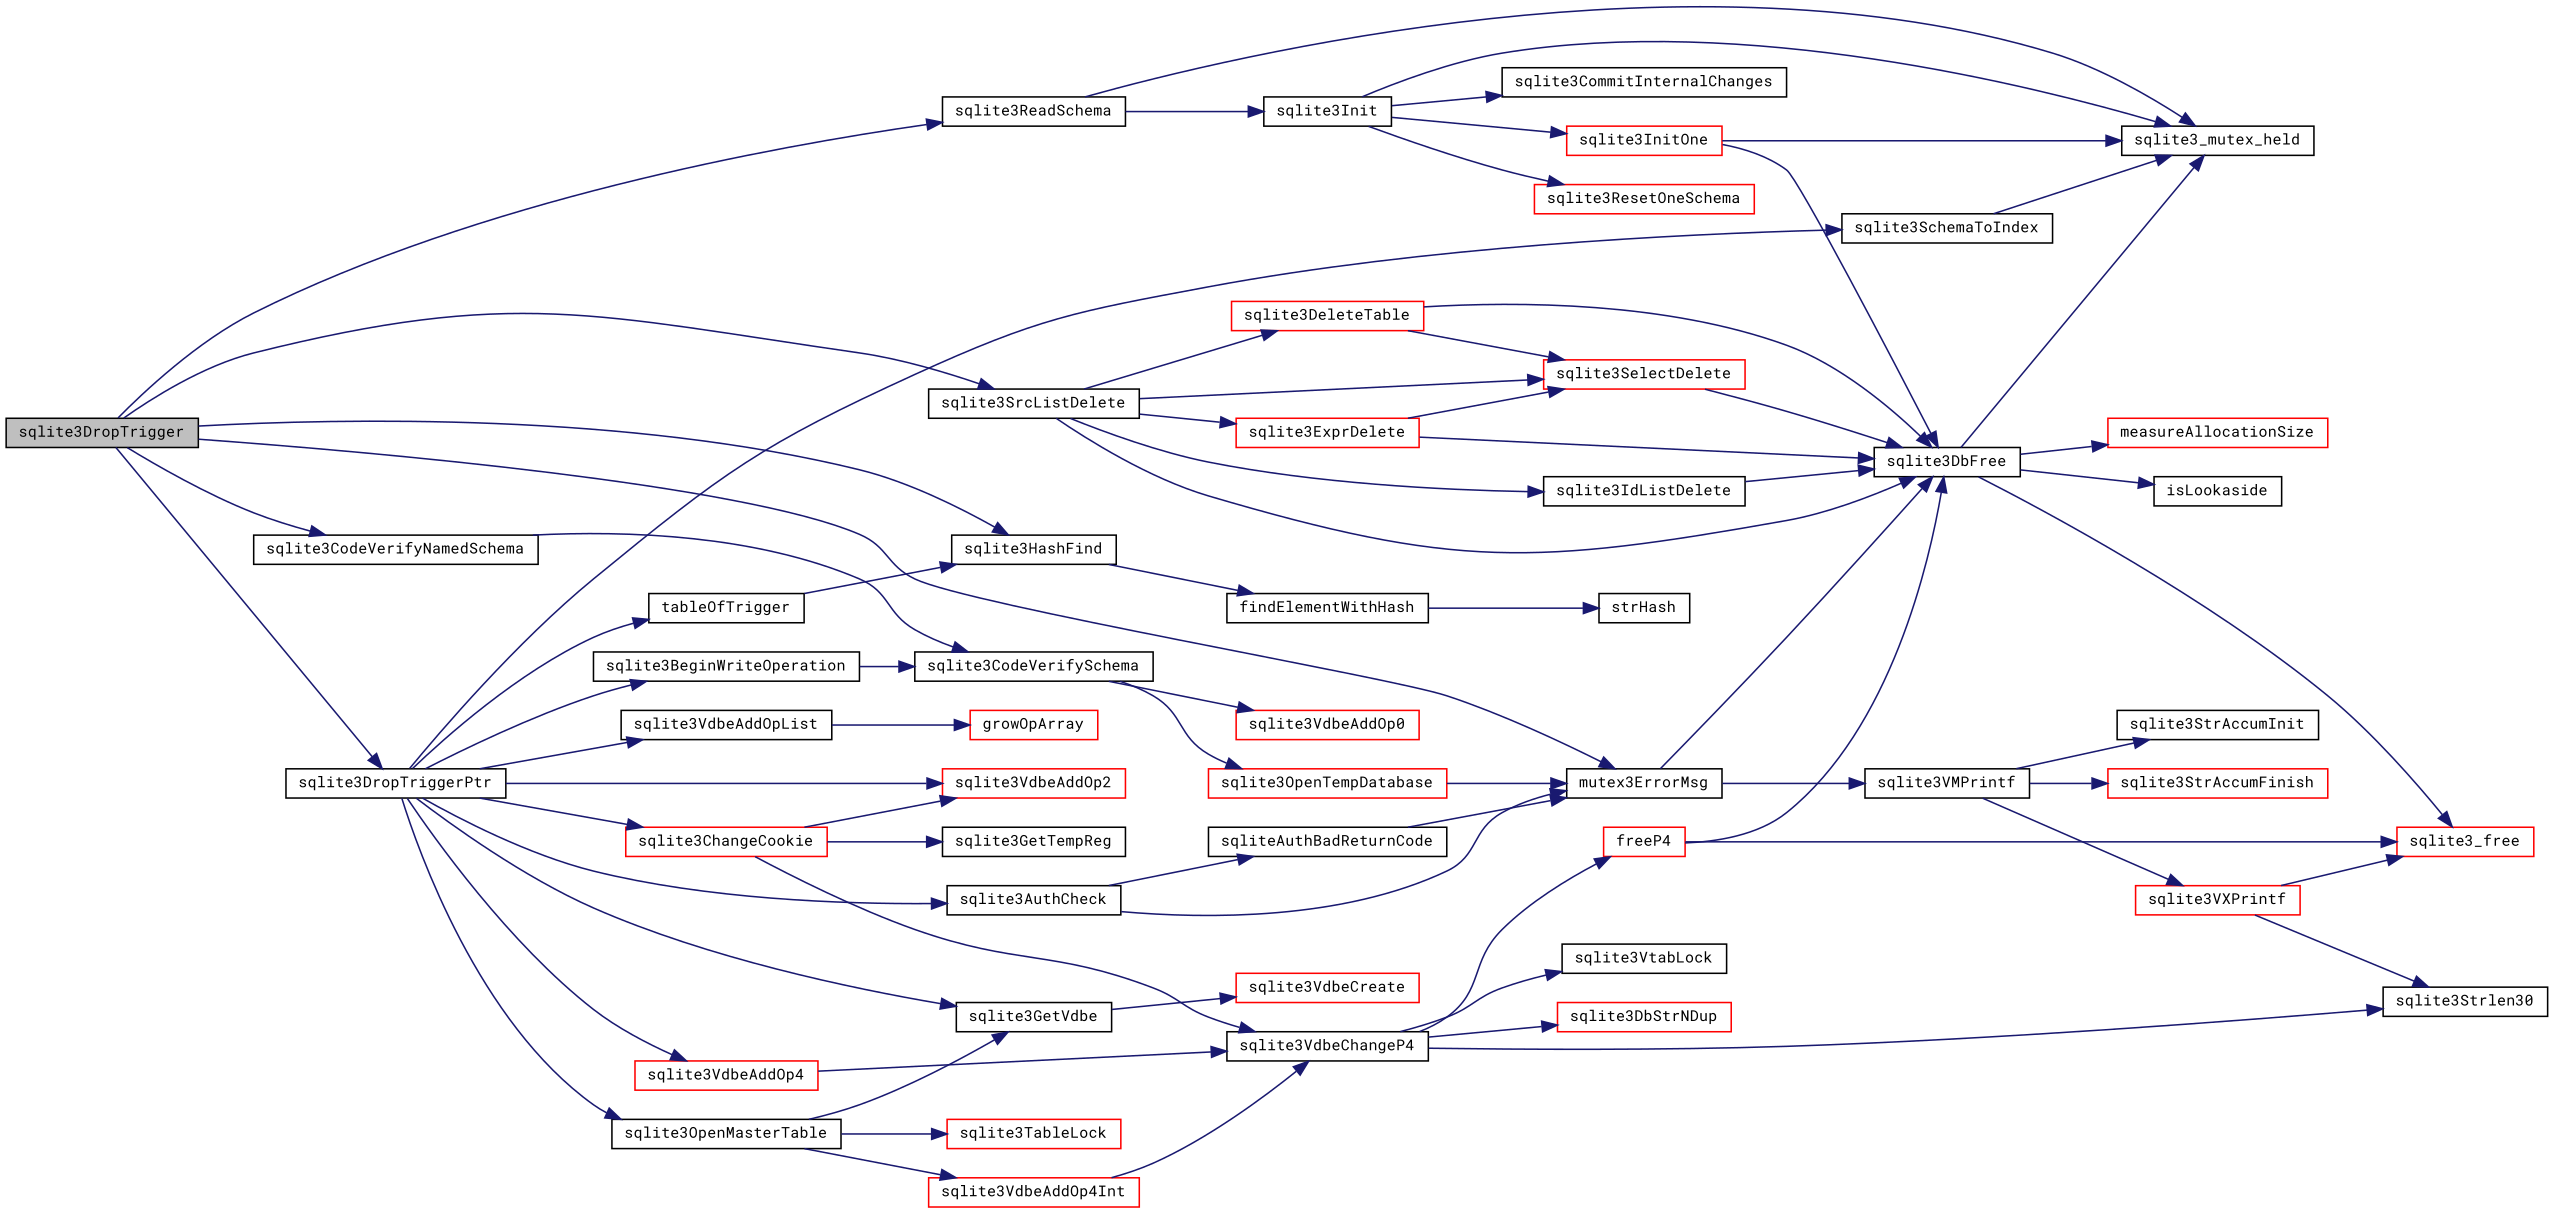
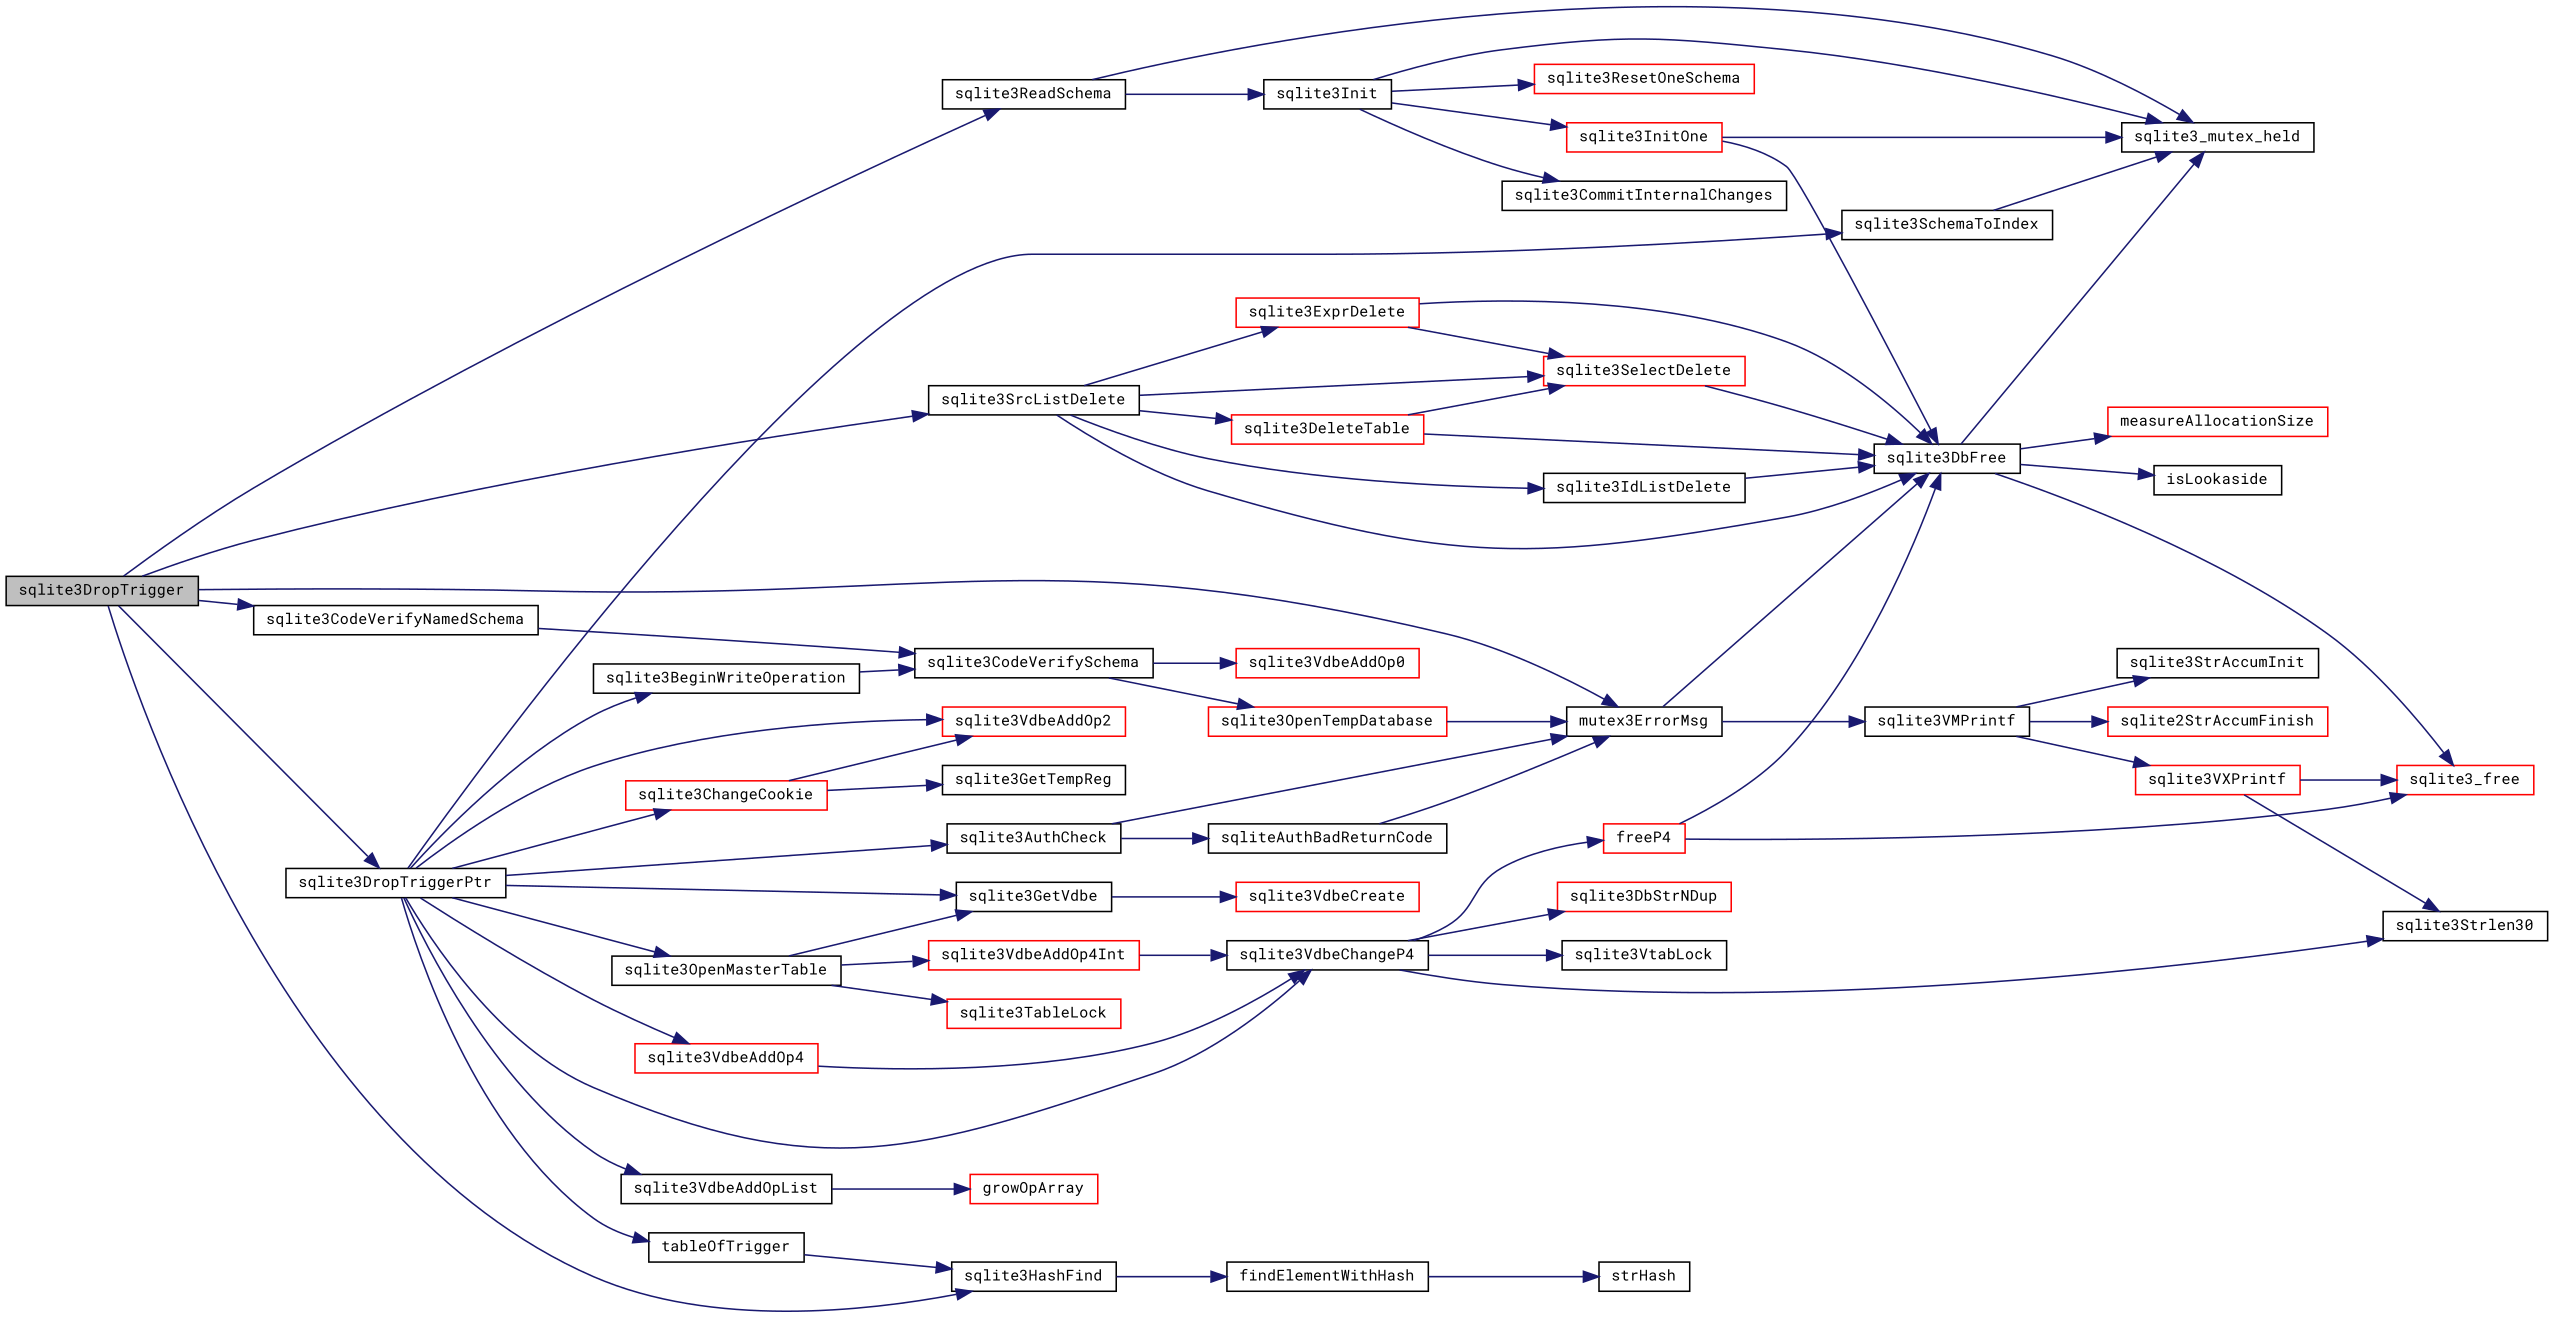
(2218, 783) -> (2218, 722)
(995, 951) -> (825, 1147)
